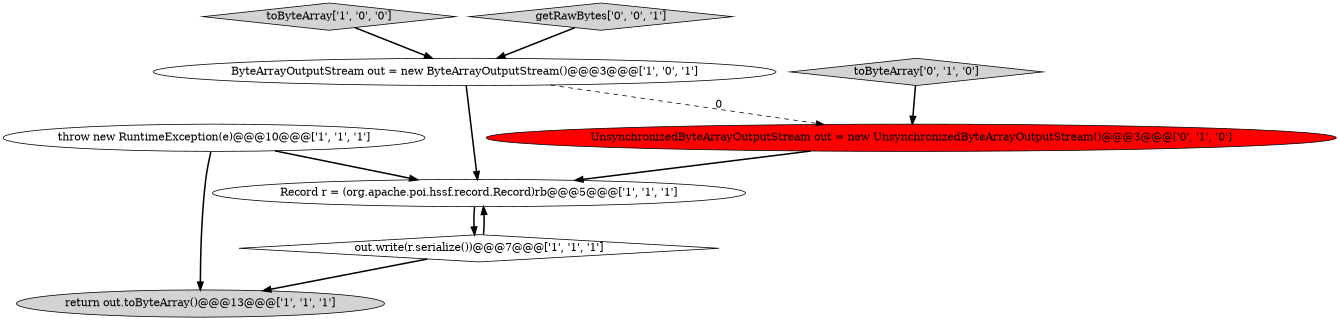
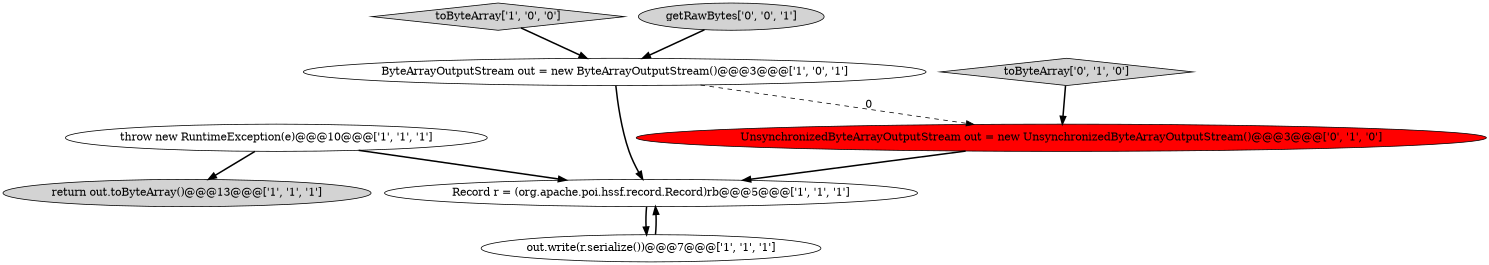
(601, 17) -> (731, 17)
(479, 248) -> (651, 248)
(349, 274) -> none
